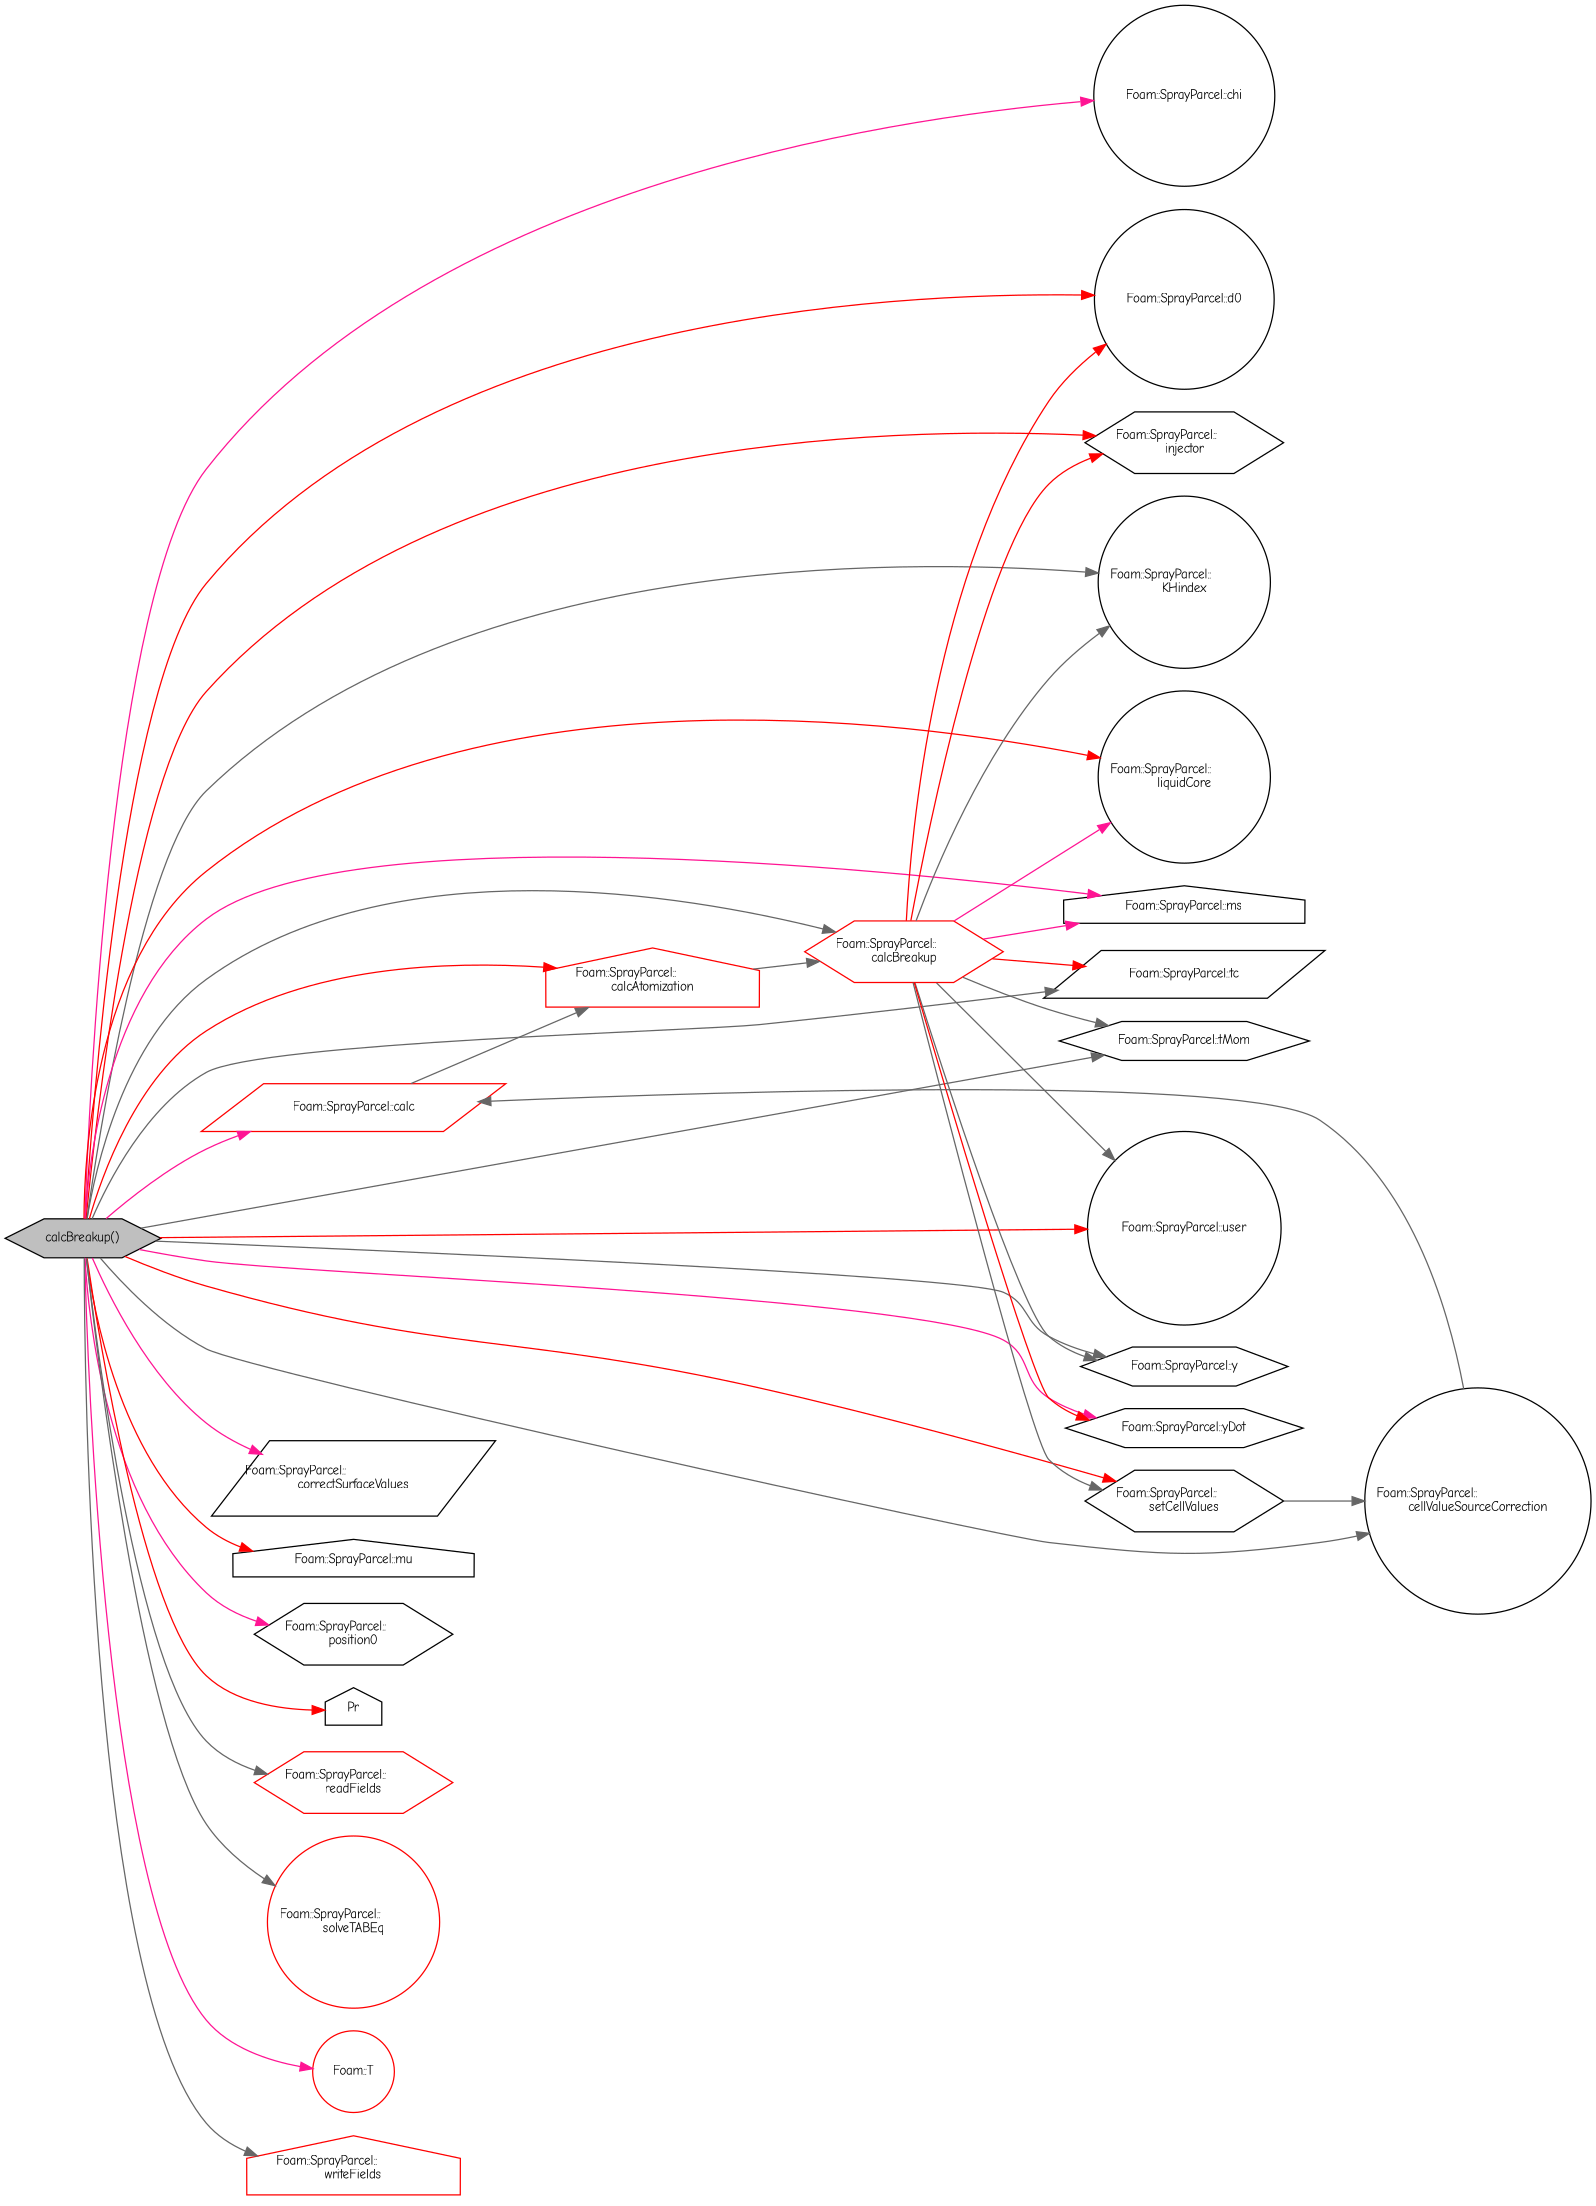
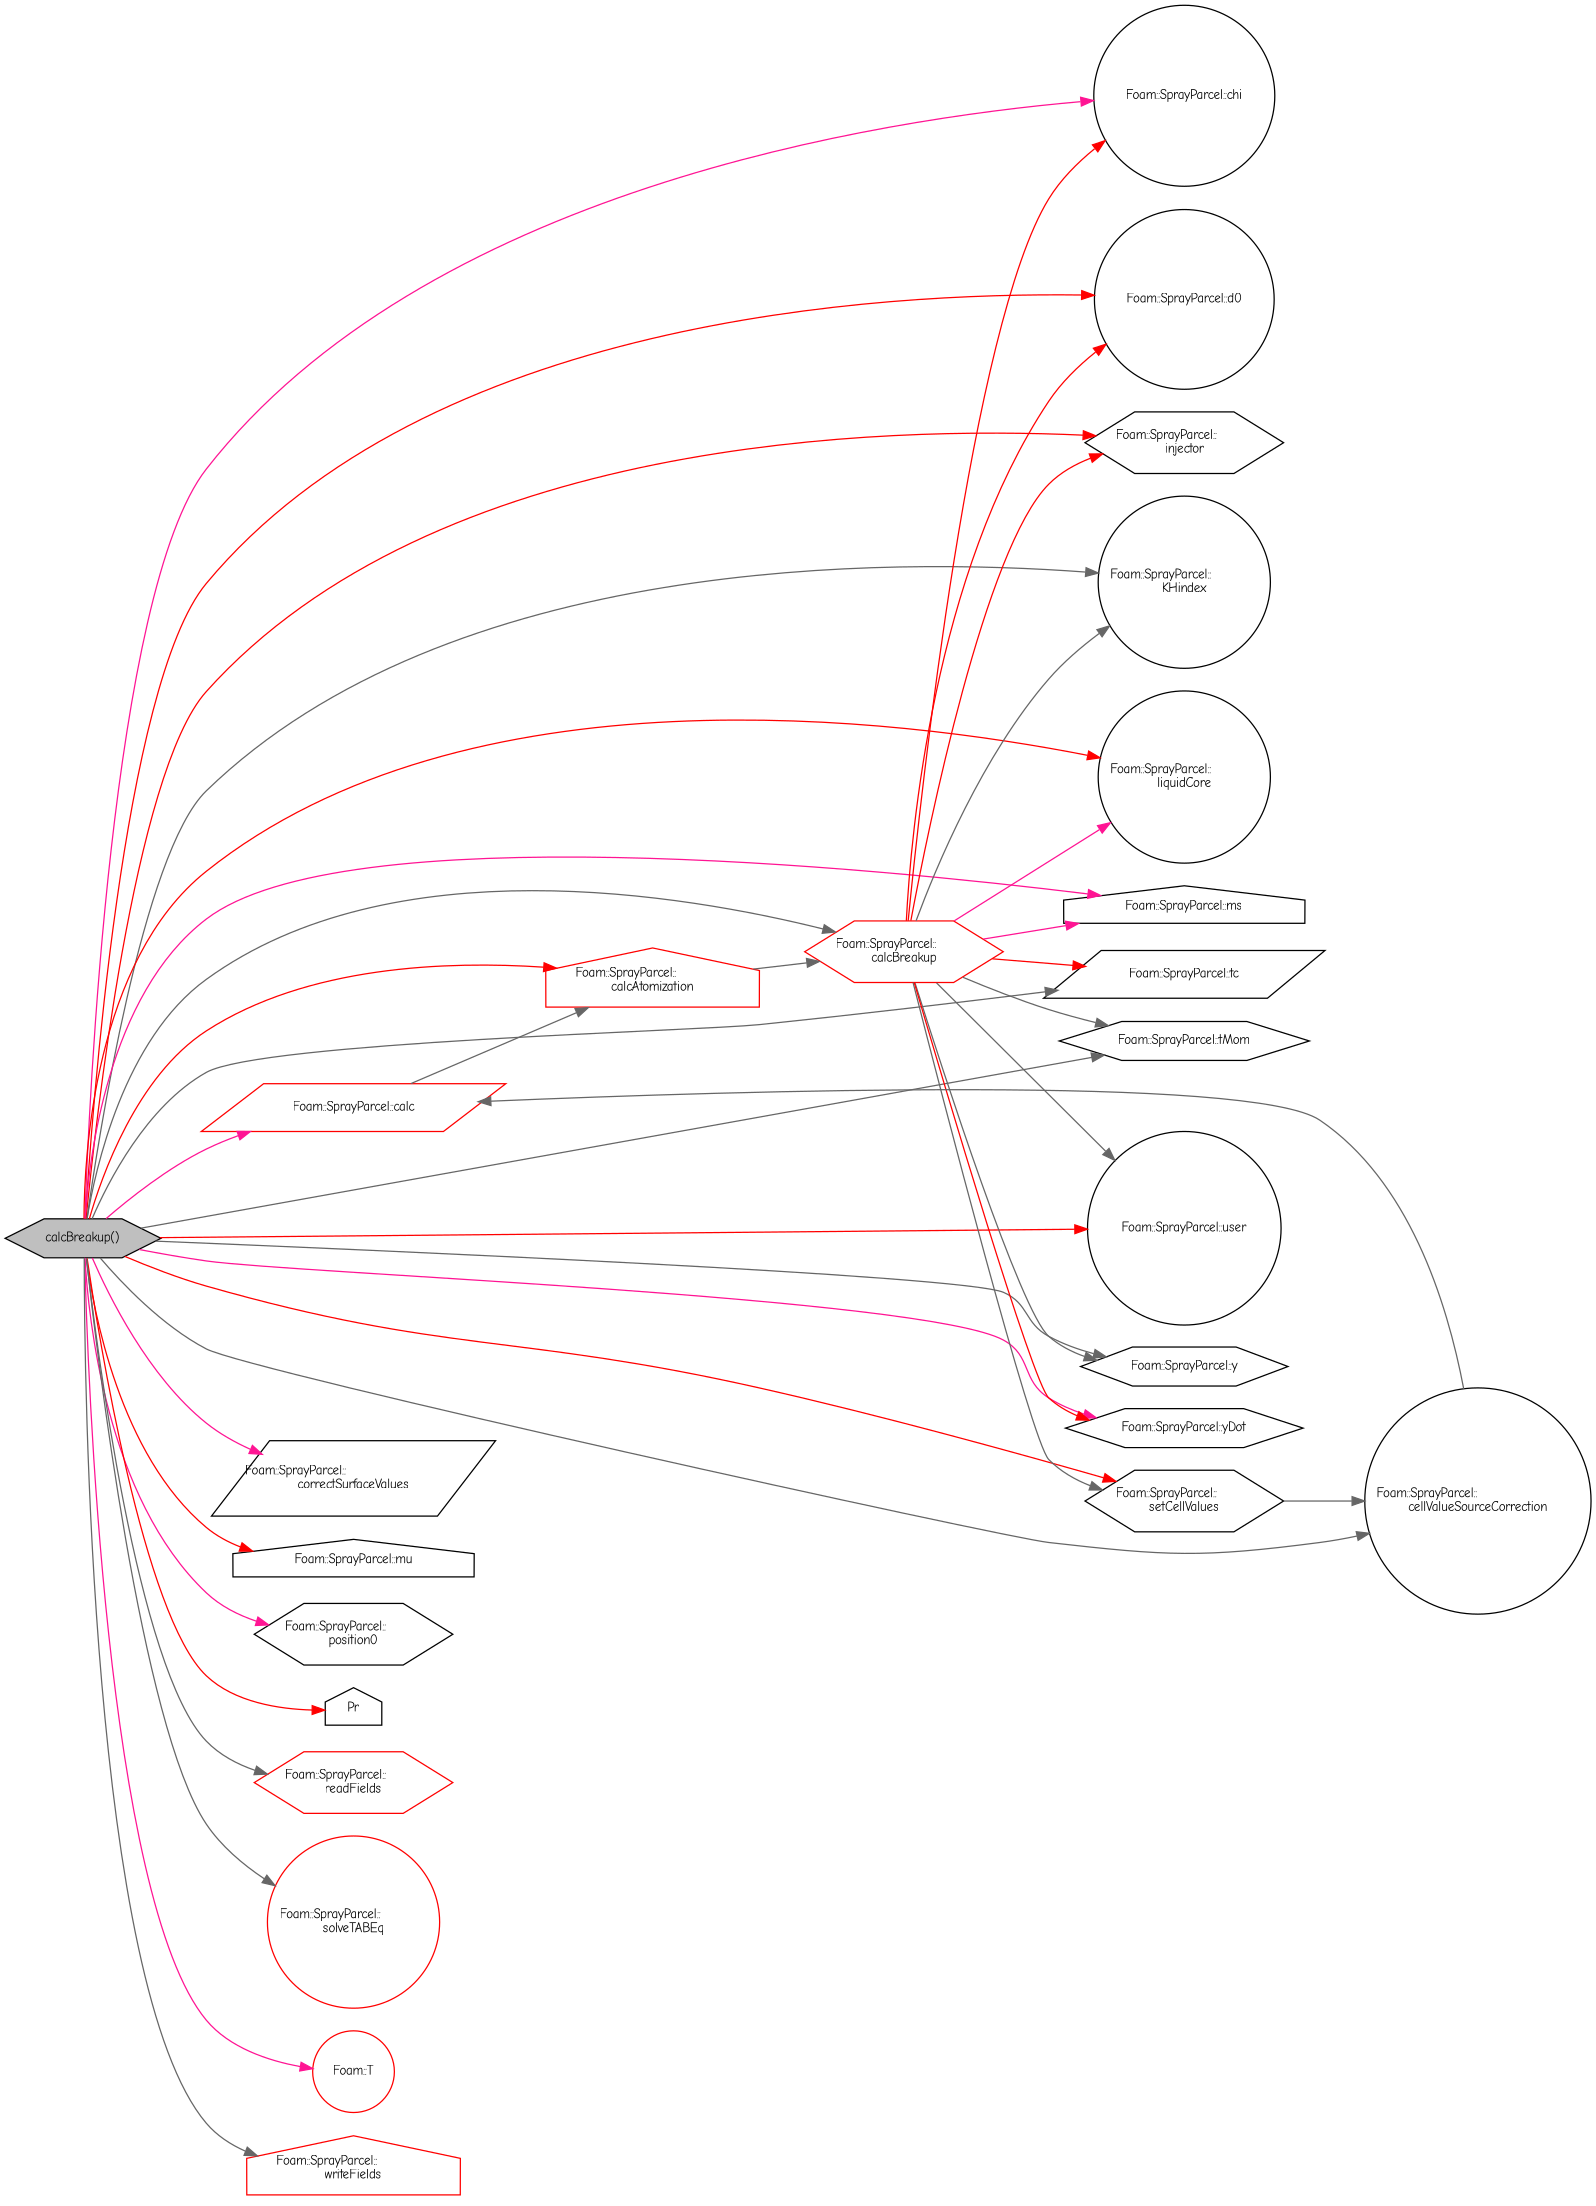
none -> (961, 521)
